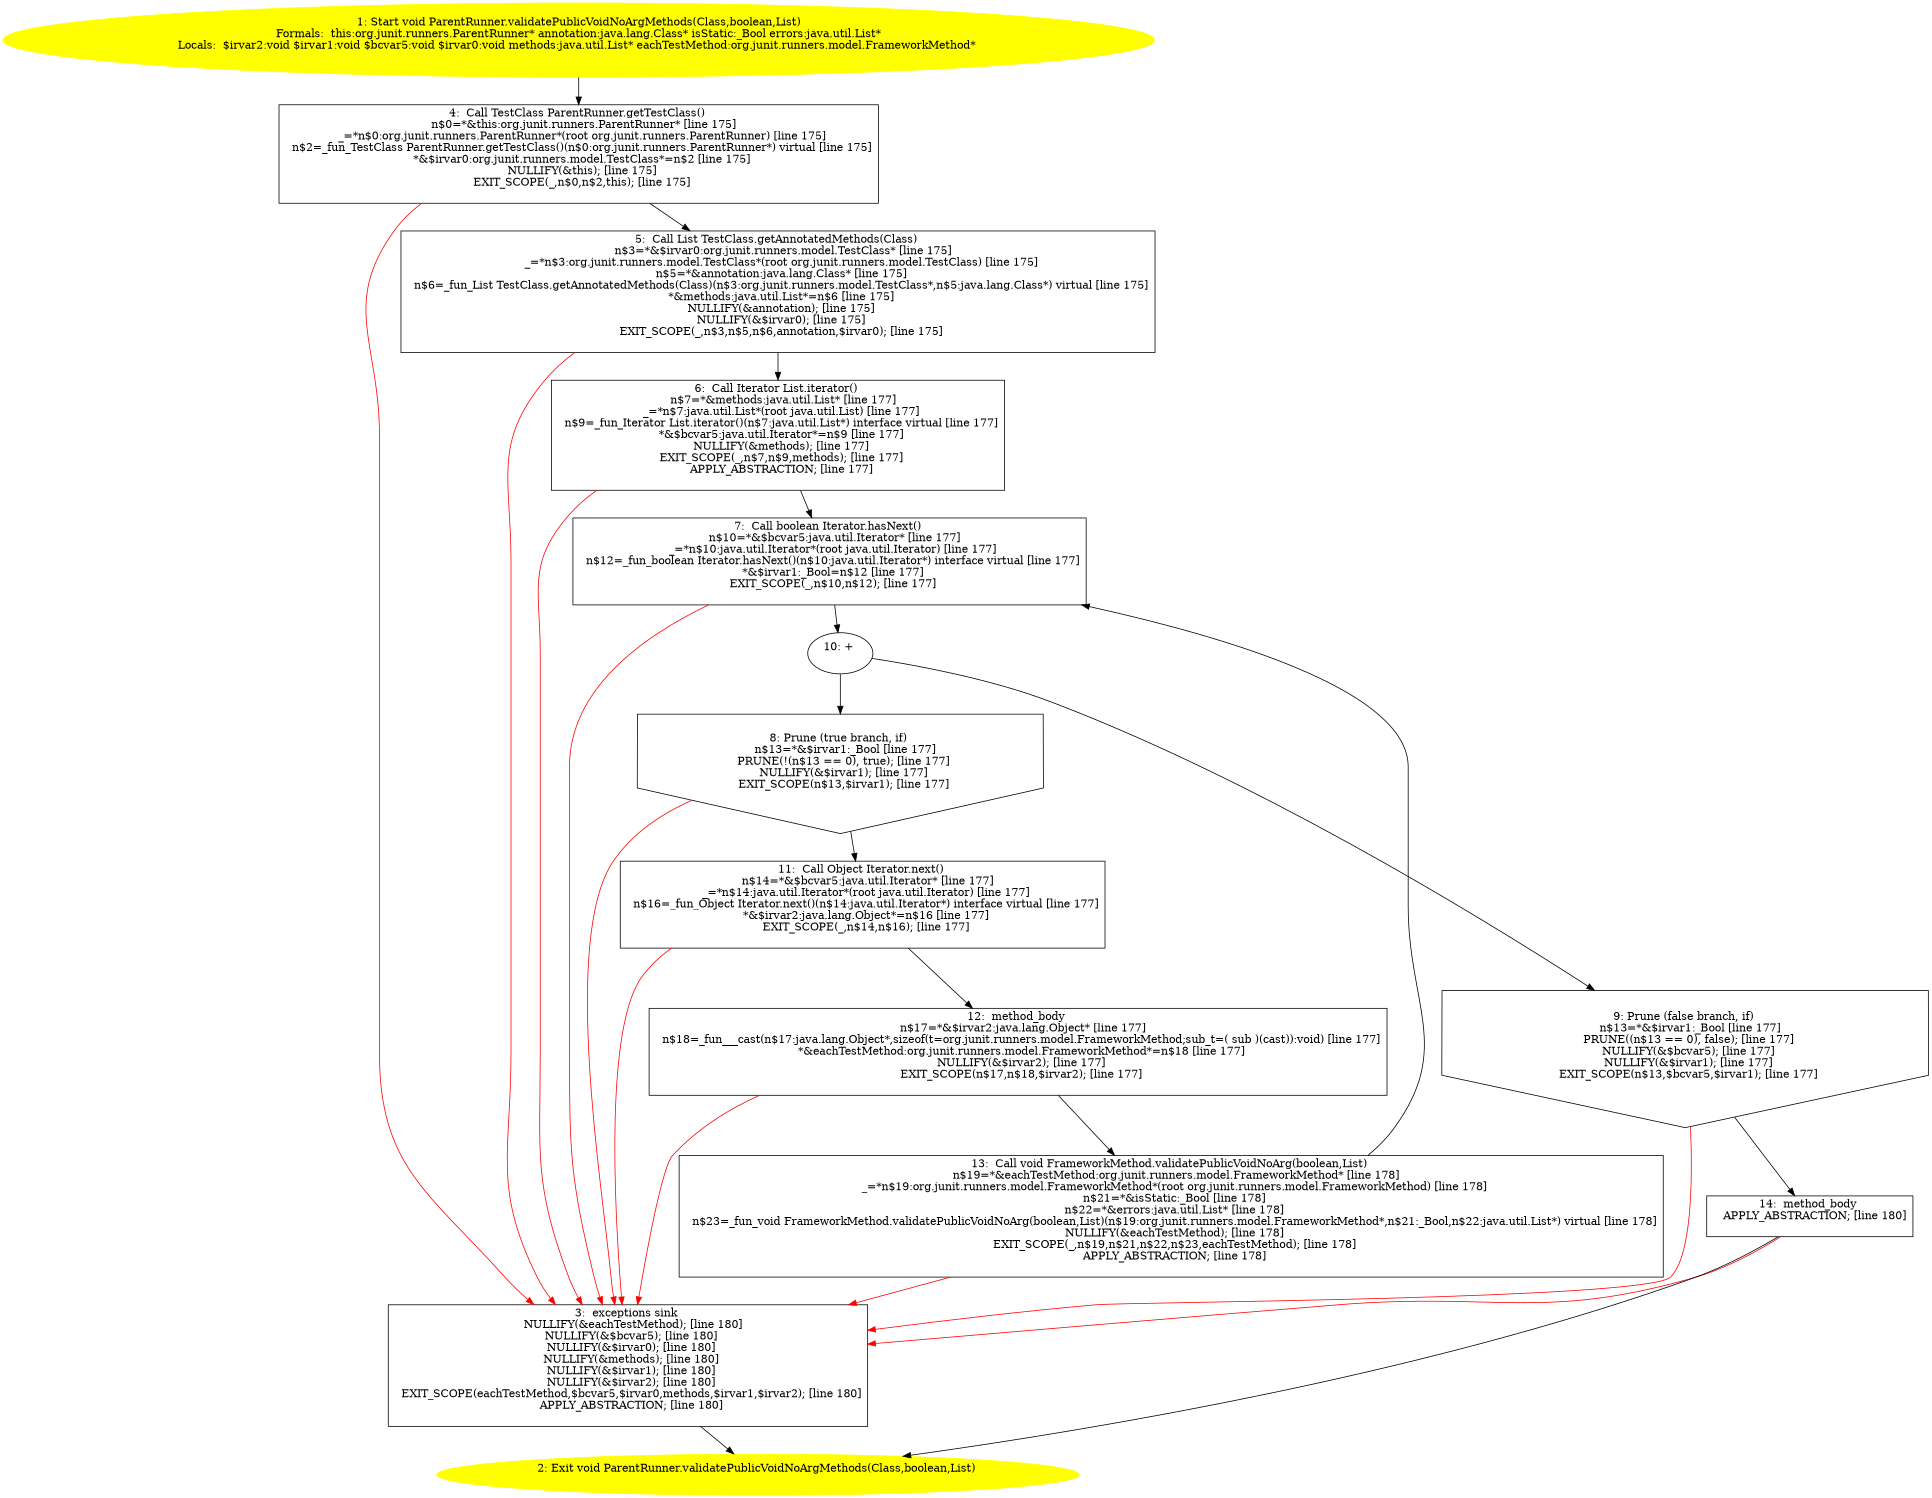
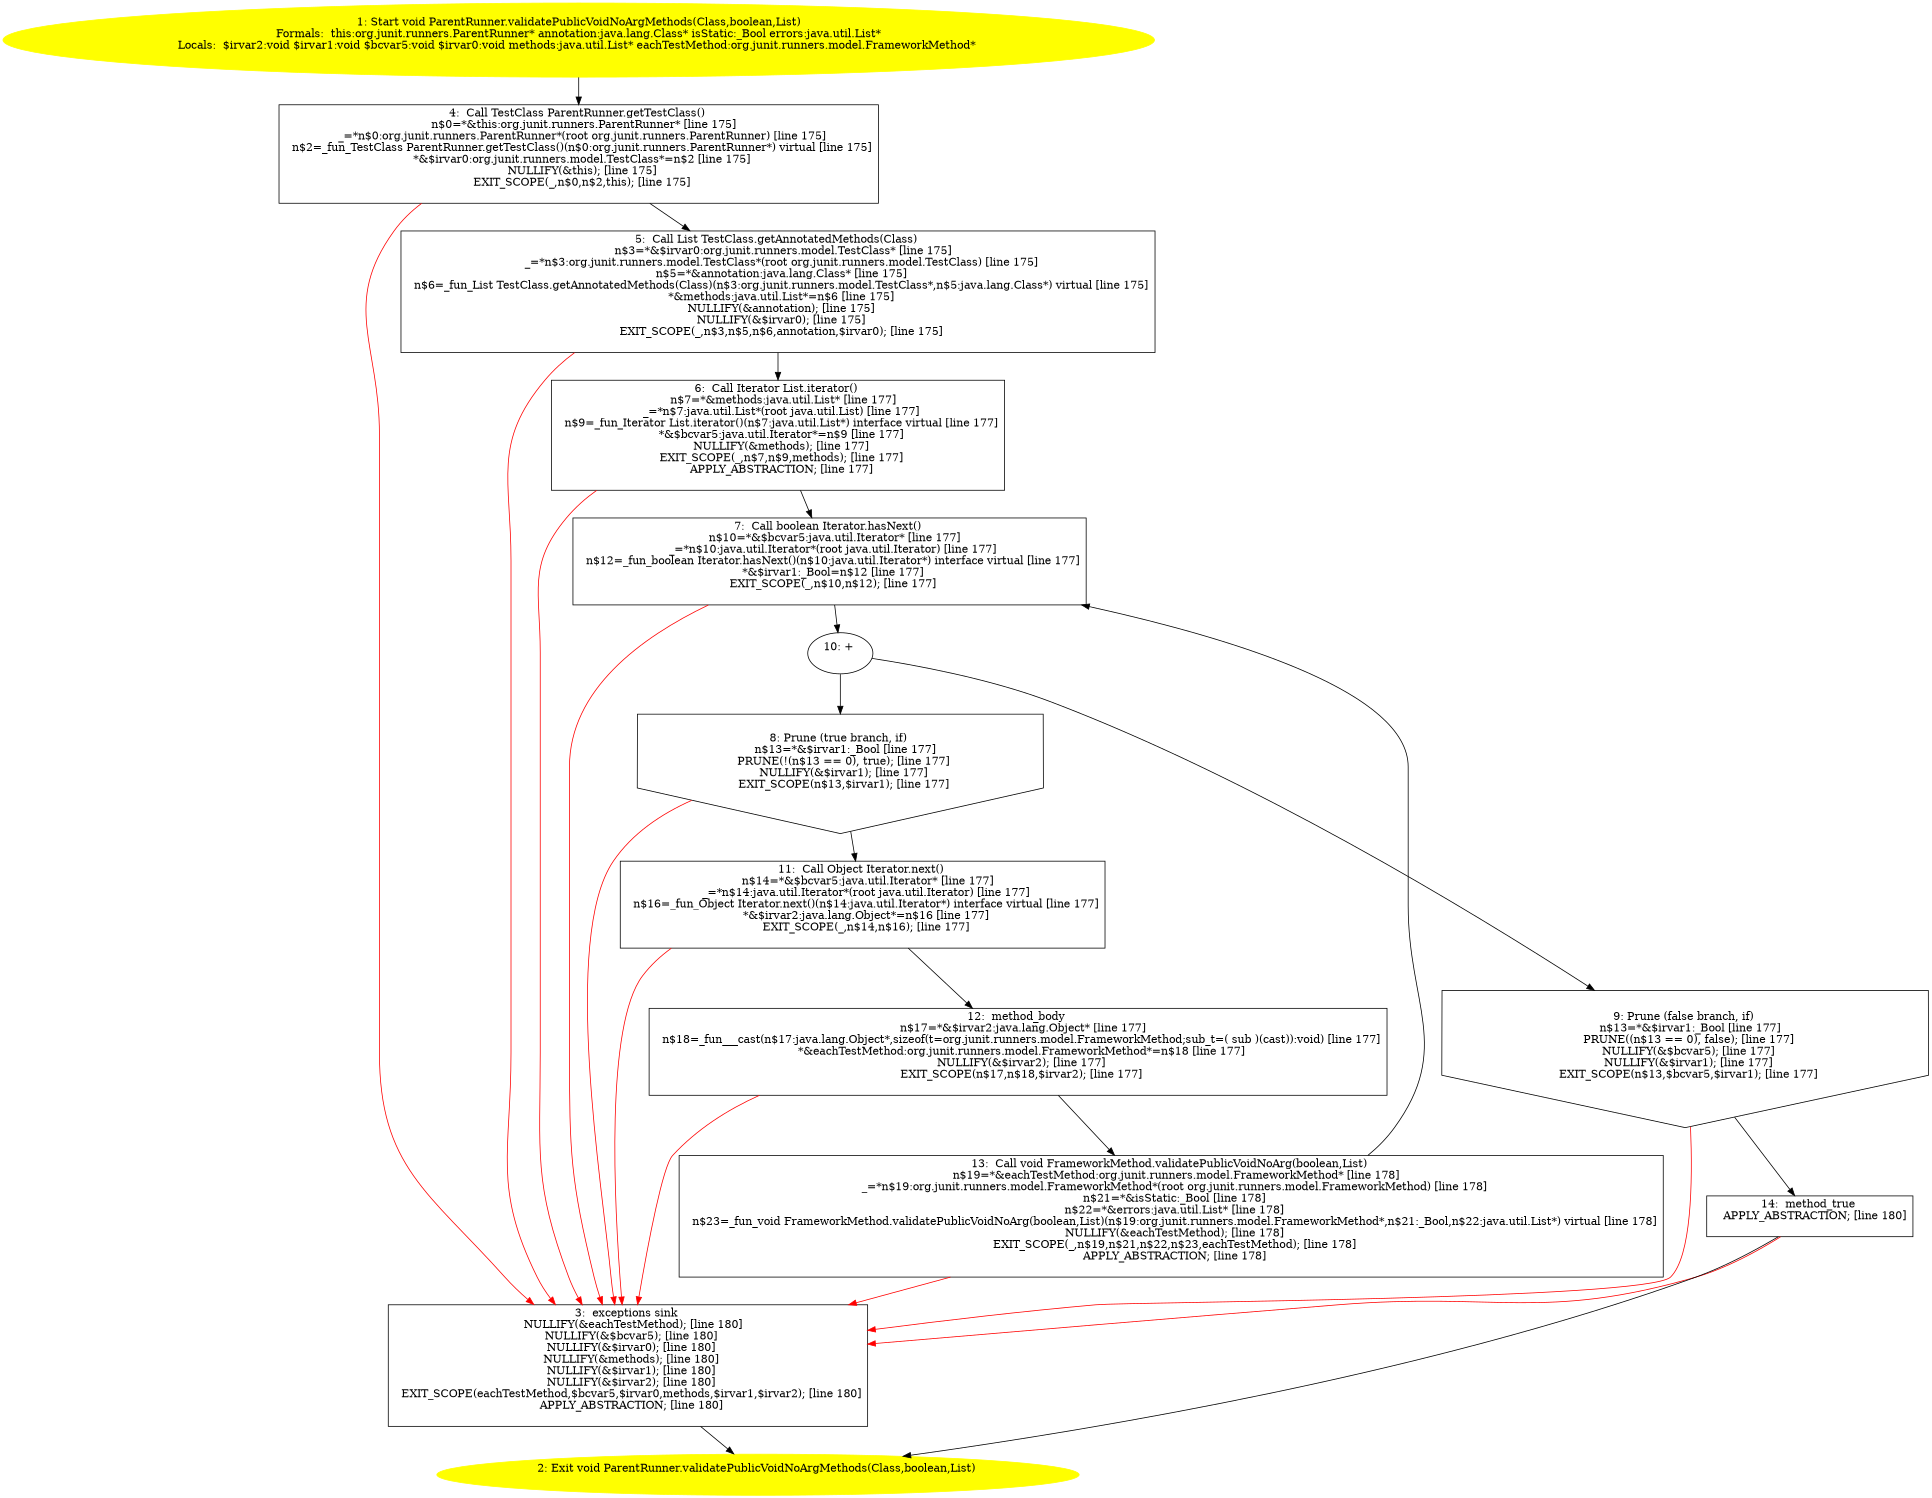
(1810, 1216) -> (1810, 1216)
